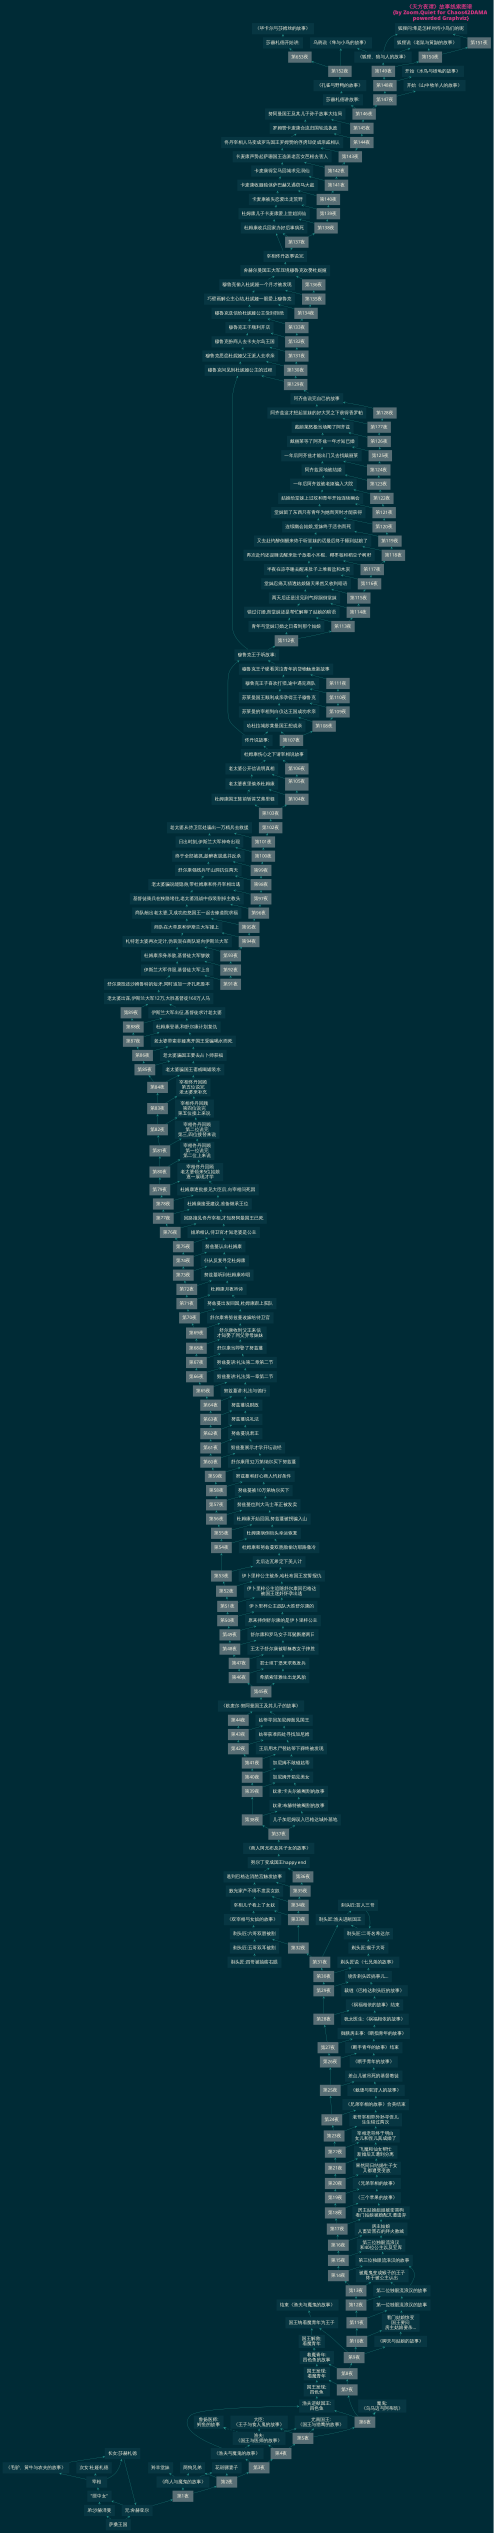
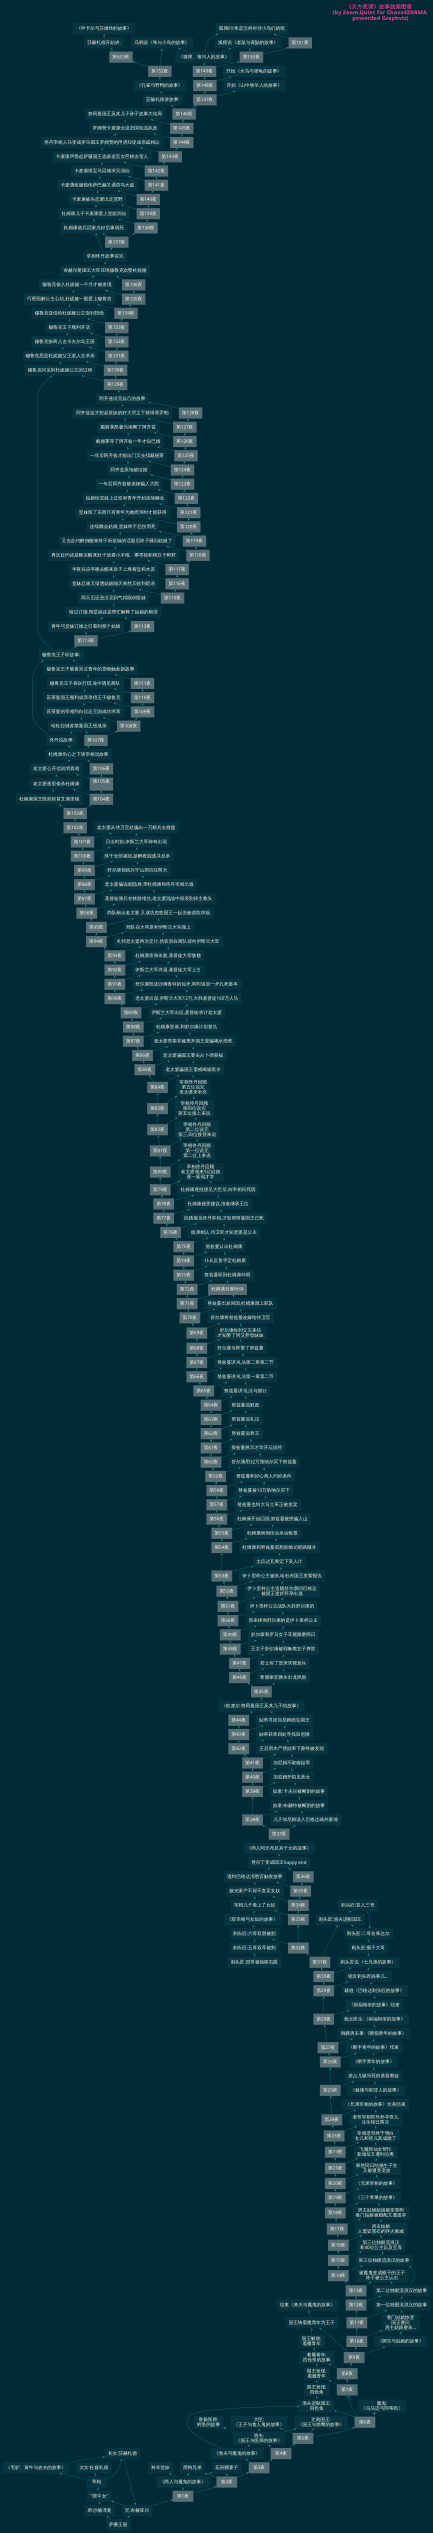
(358, 612) -> none
none -> (115, 999)
(227, 1289) -> (228, 1289)
